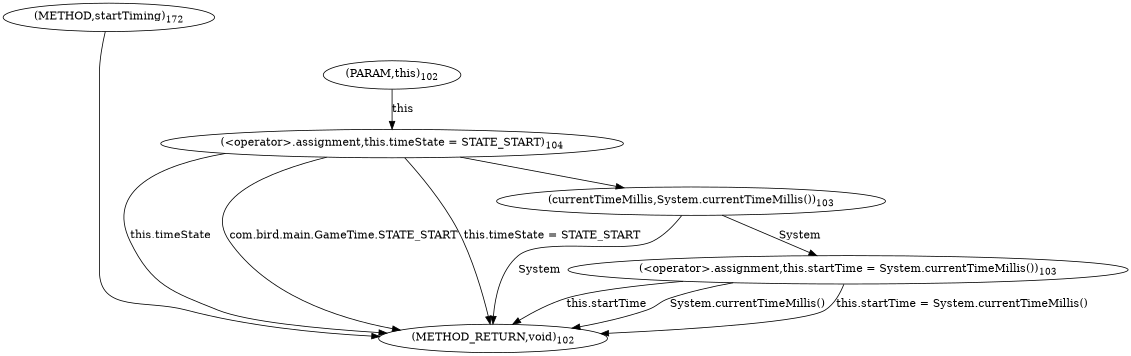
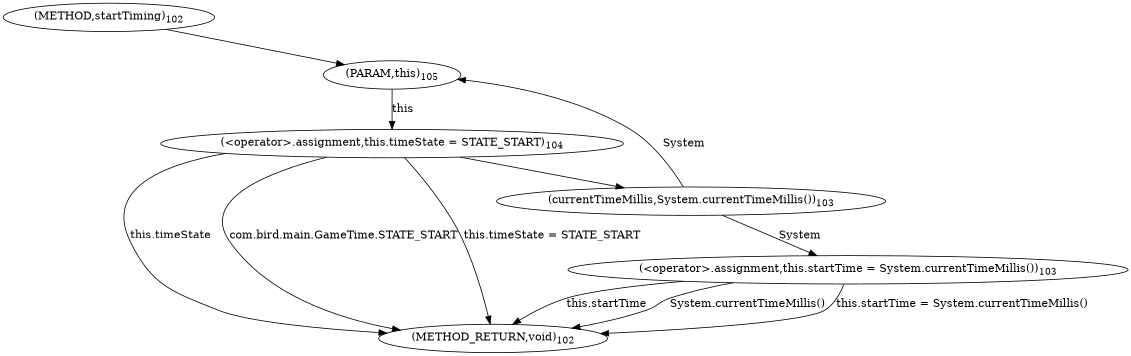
(175, 16) -> (175, 16)
(430, 74) -> (430, 74)
(571, 246) -> (588, 109)
(110, 295) -> (251, 46)
